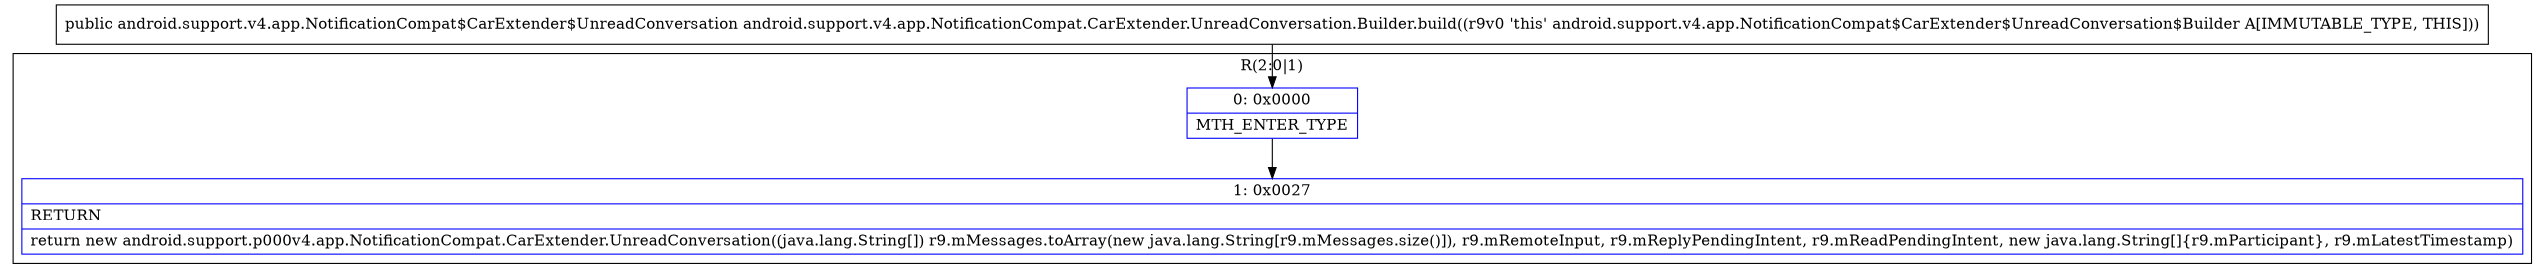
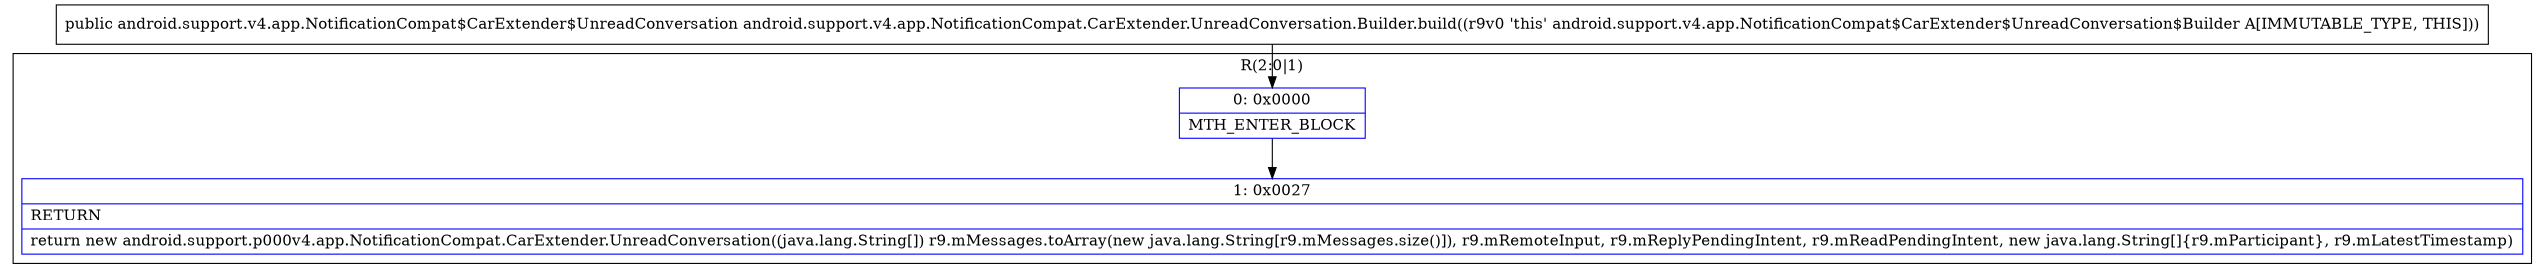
(1272, 125) -> (1272, 125)
